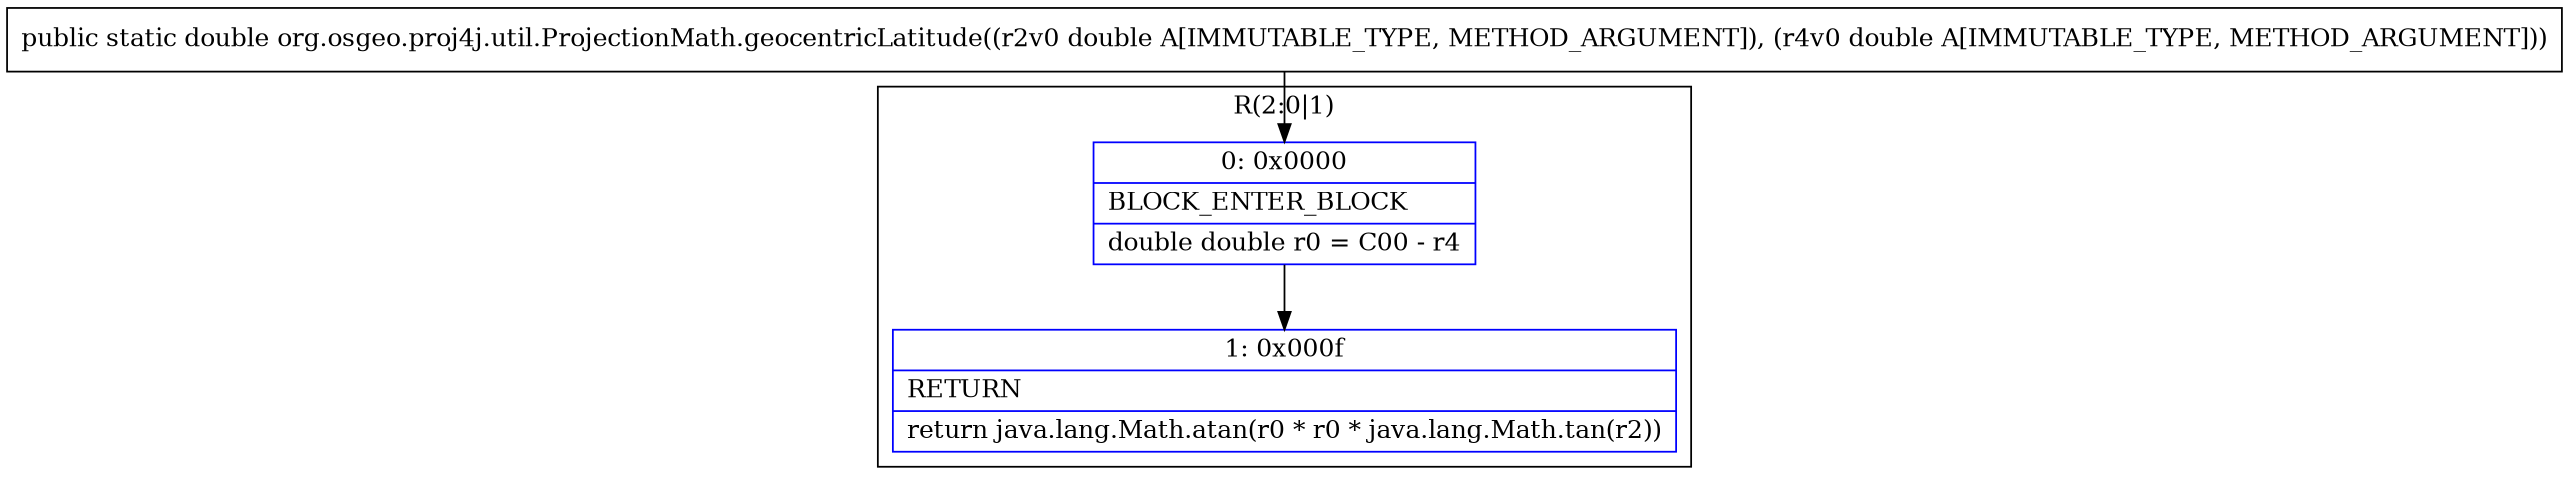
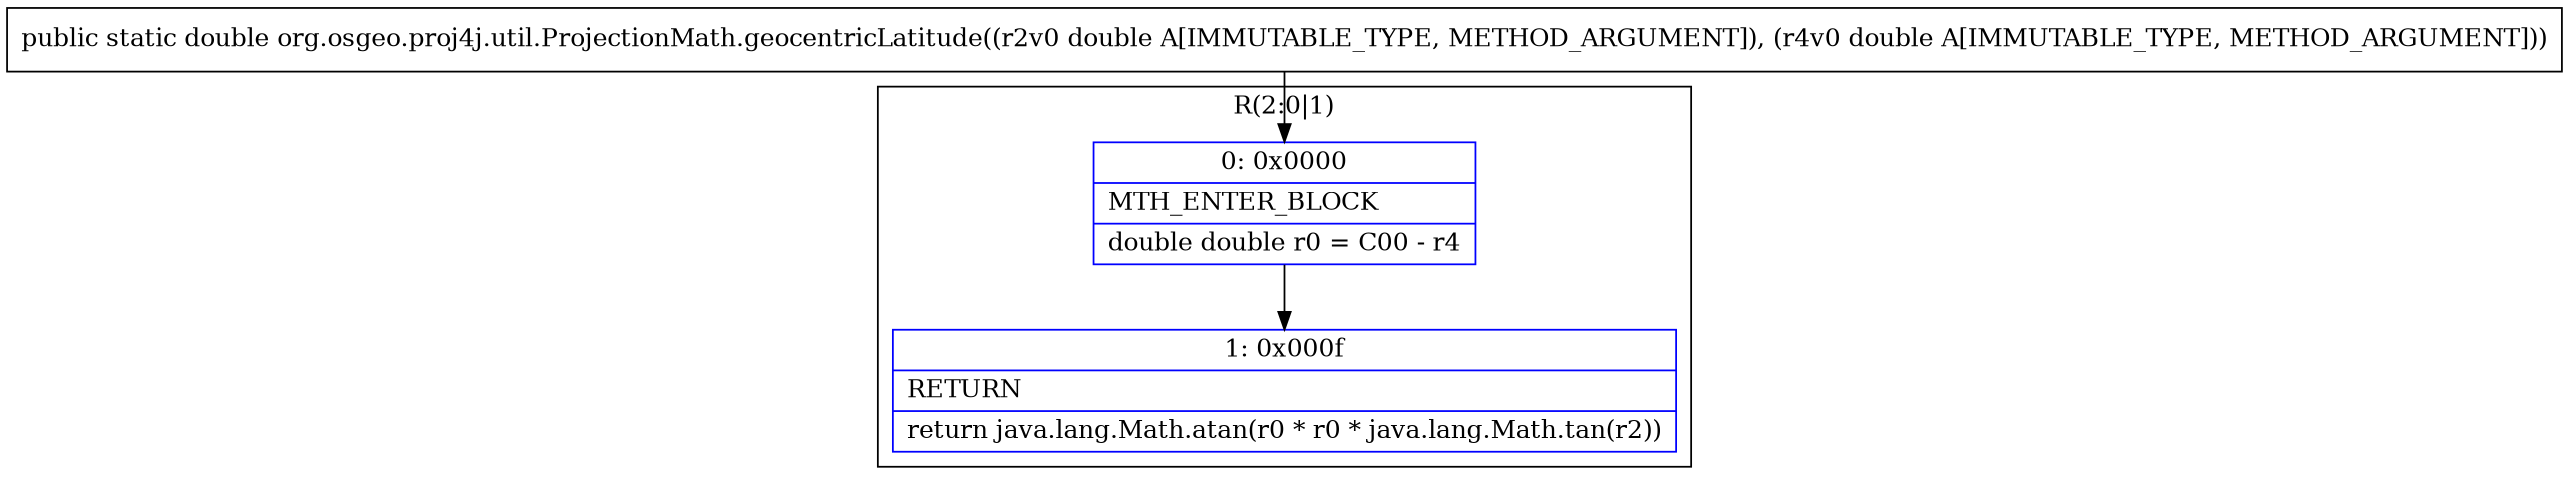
(1258, 202) -> (1244, 202)
